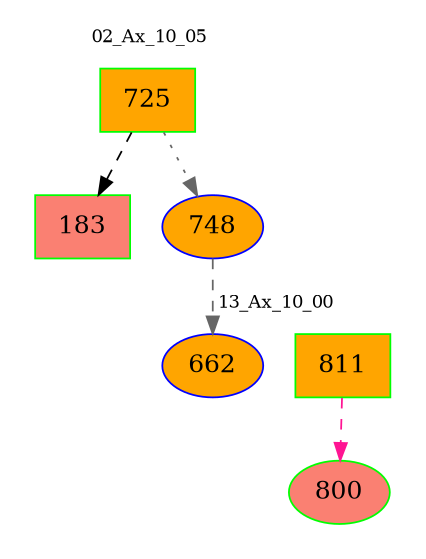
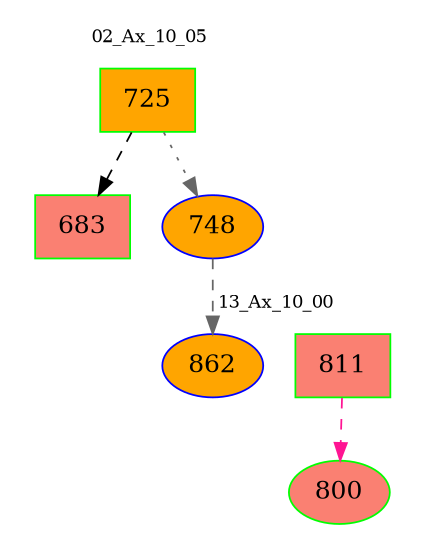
(83, 227) -> (83, 227)
(213, 366) -> (213, 366)
(343, 366) -> (343, 366)
